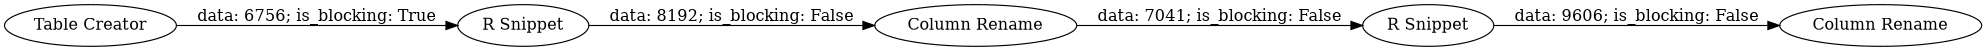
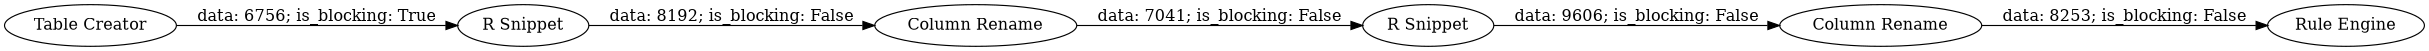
none -> (2346, 25)
